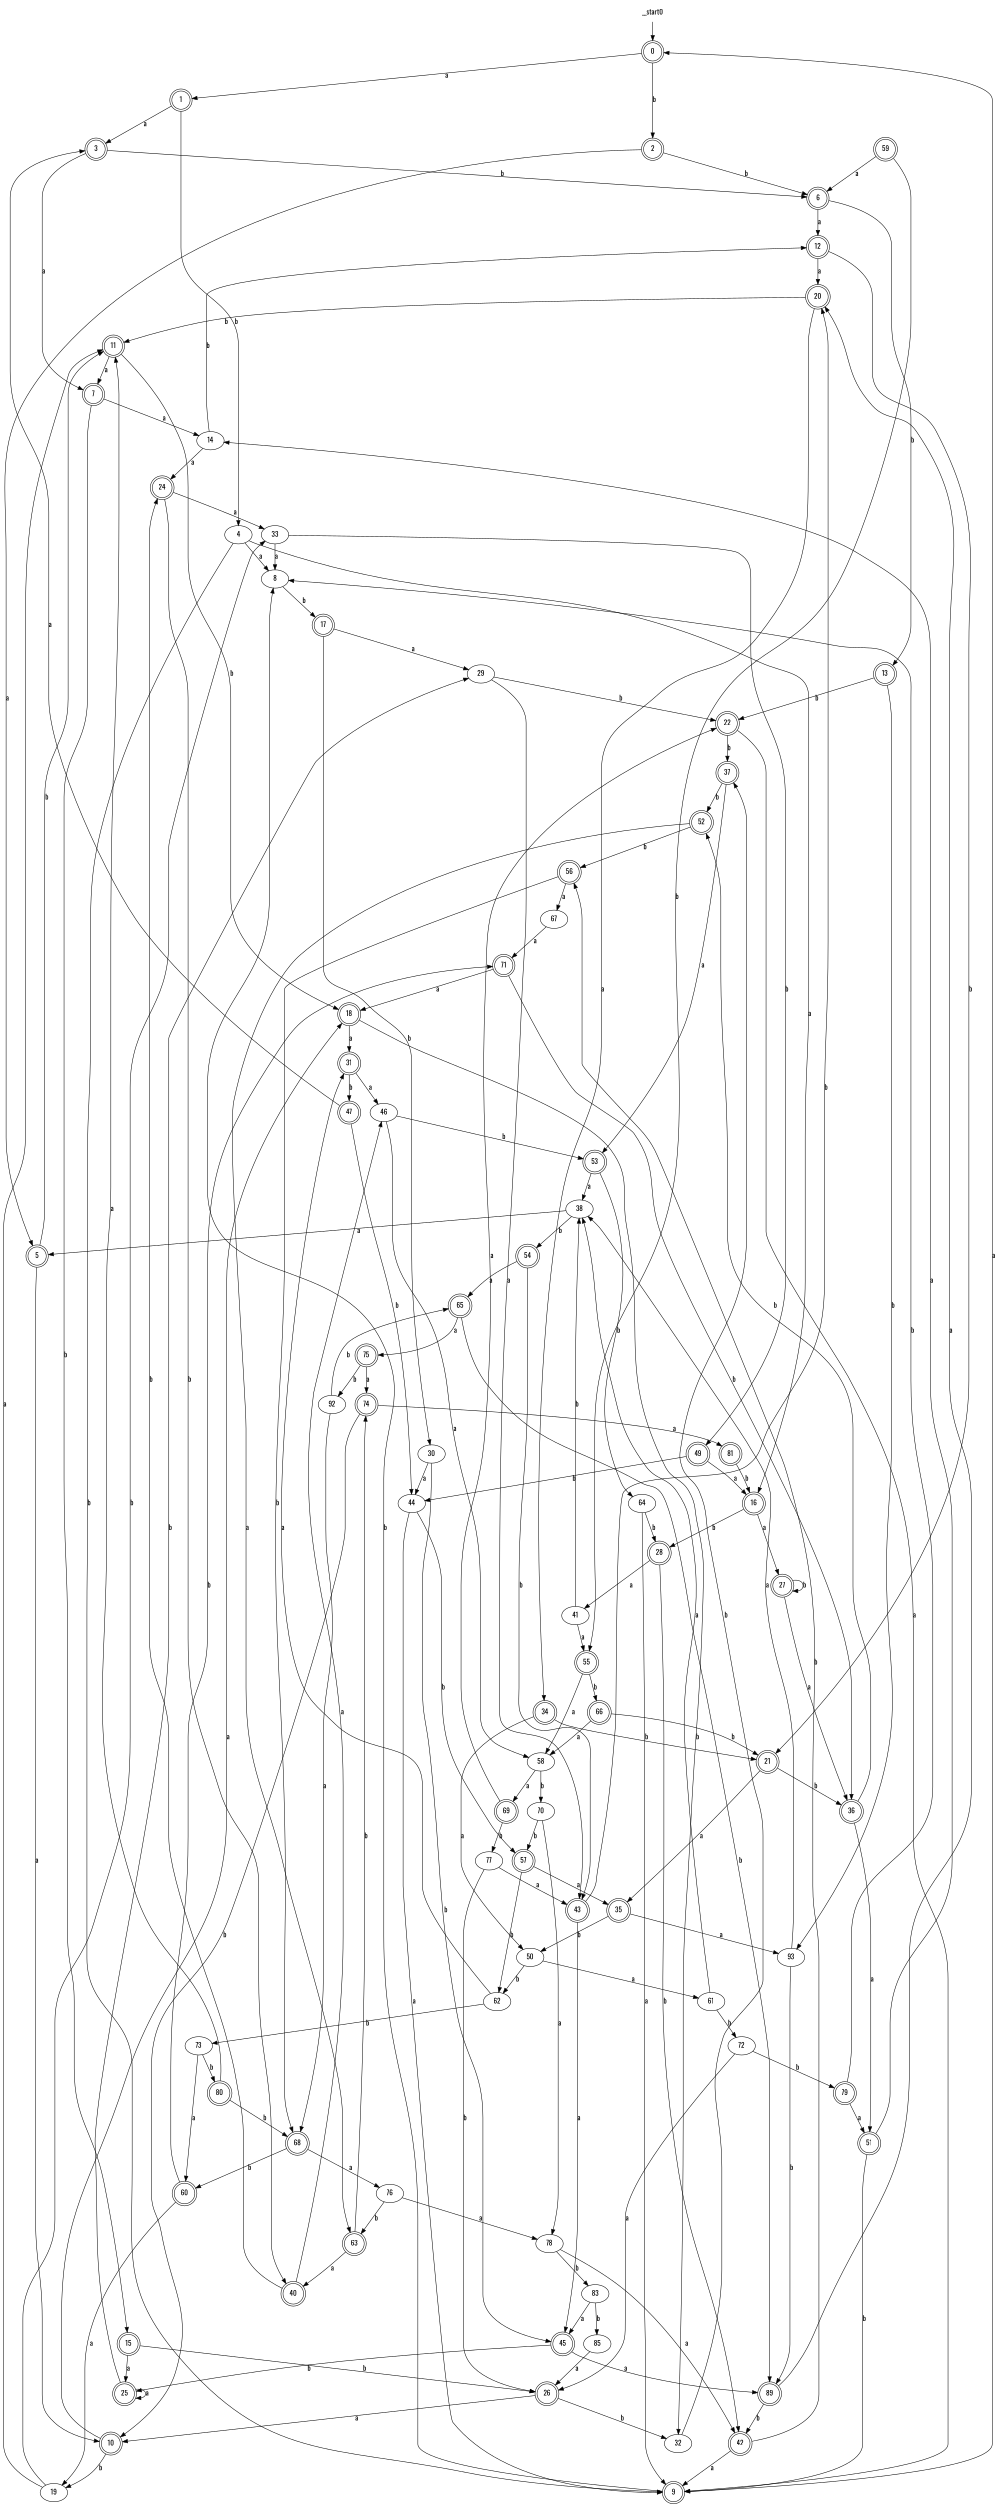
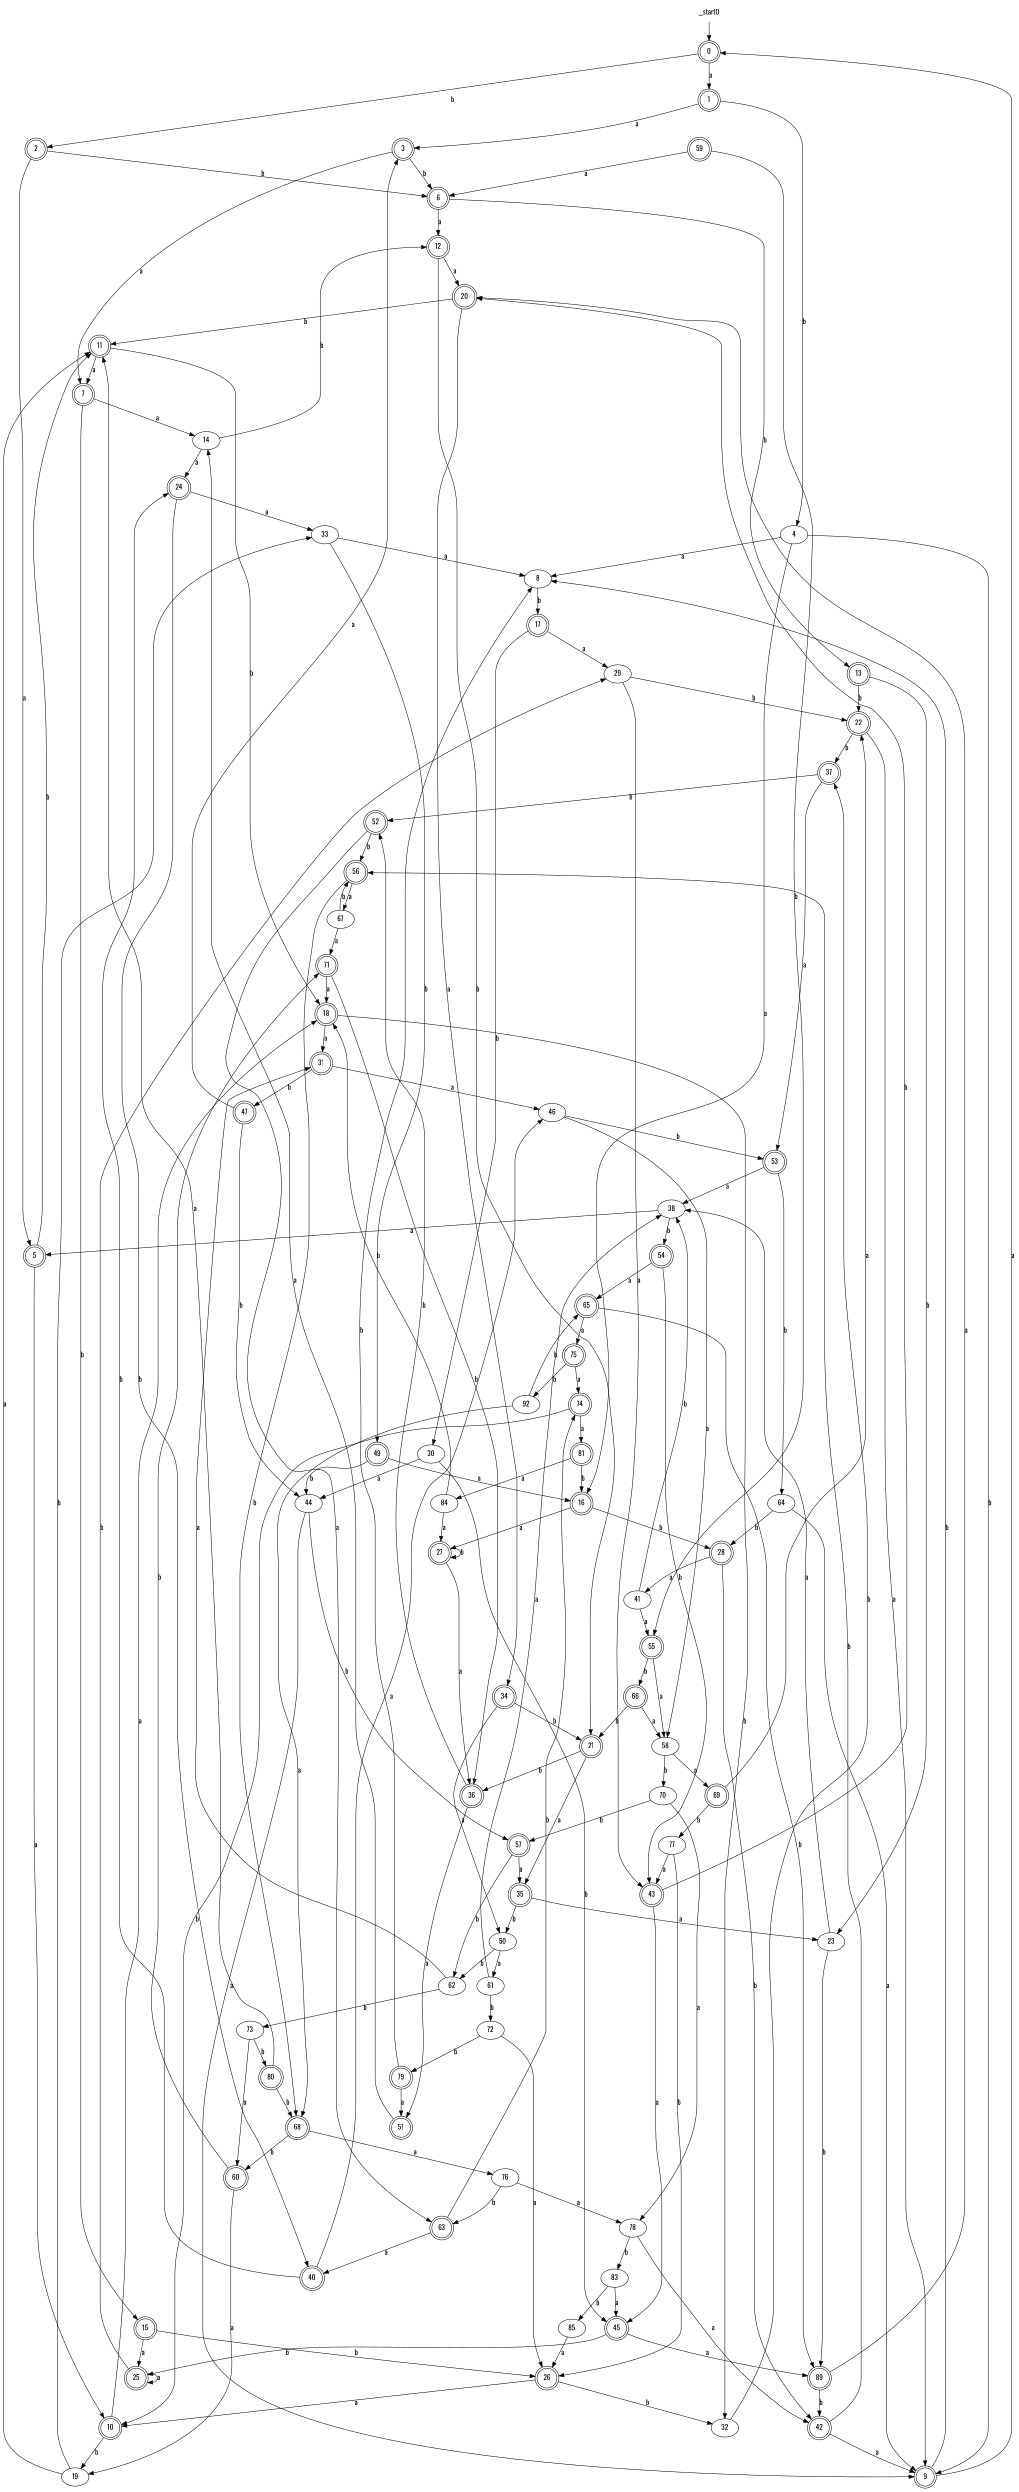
none -> (341, 898)
none -> (444, 1503)
(791, 1957) -> (831, 1942)
(863, 2392) -> none
